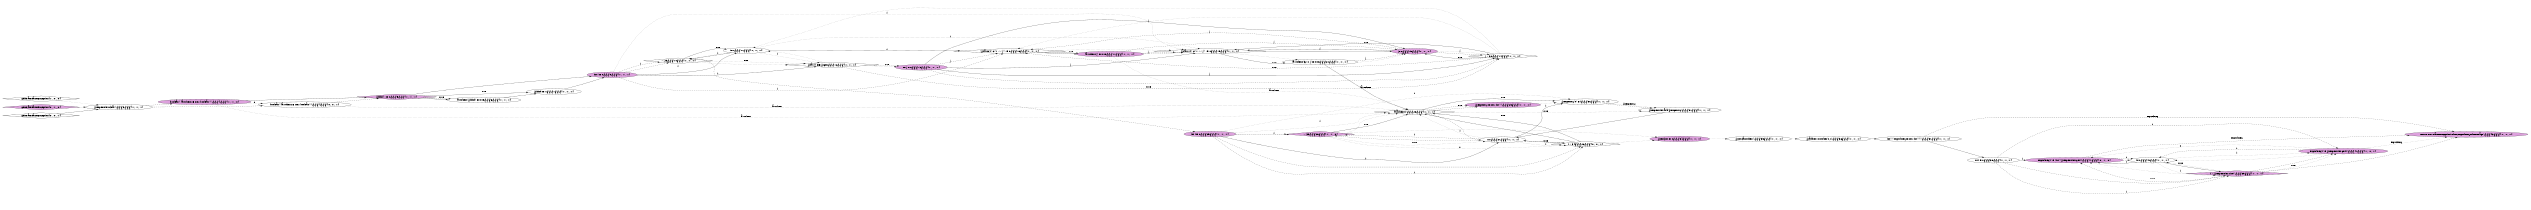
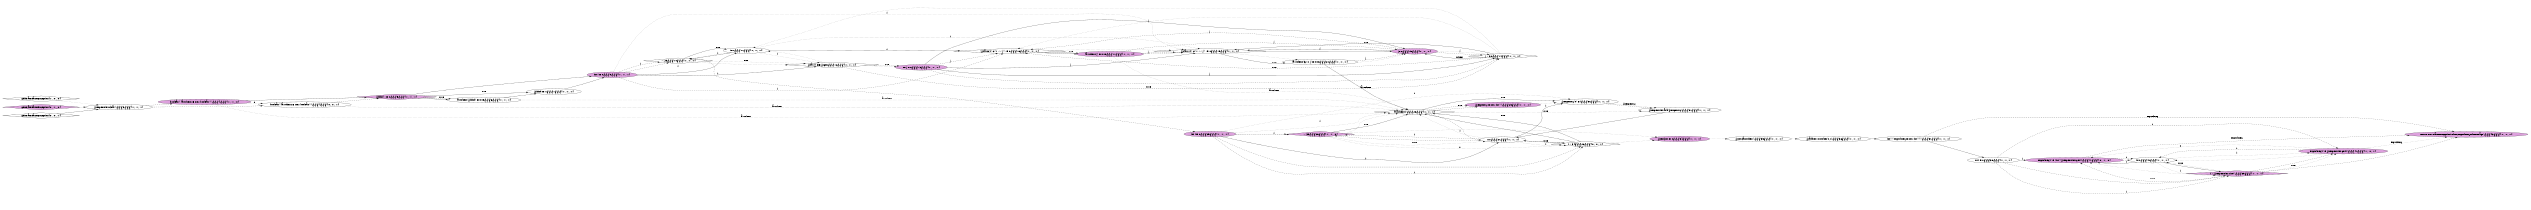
(1460, 57) -> (1460, 57)
none -> (940, 100)
